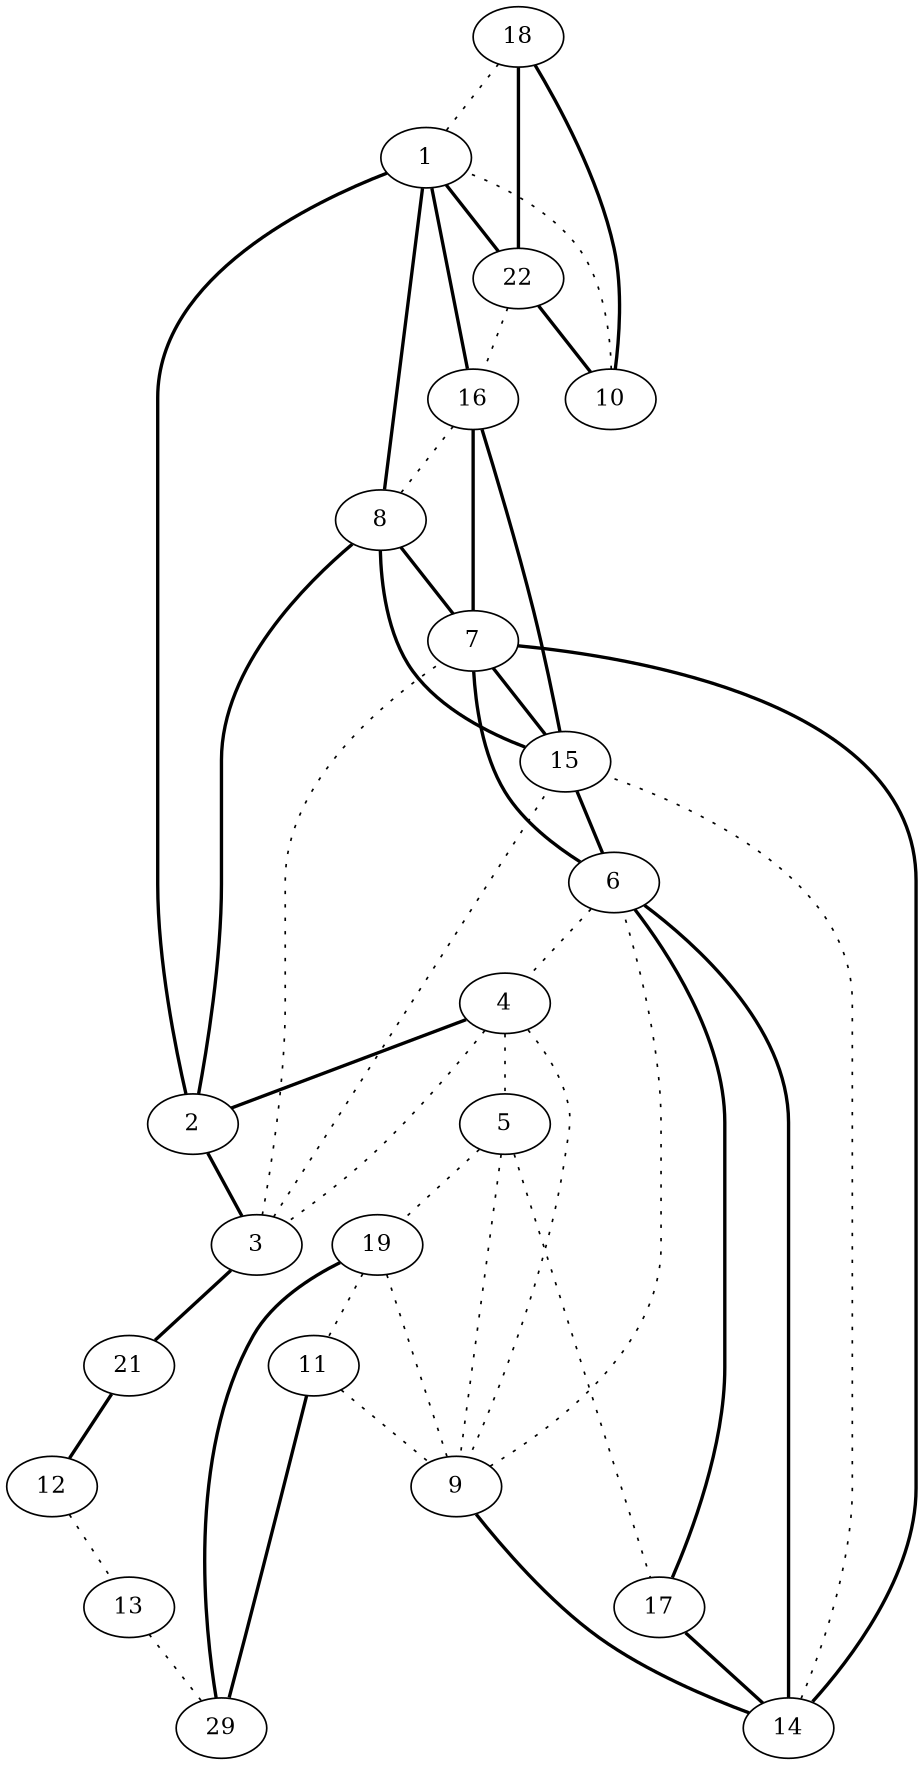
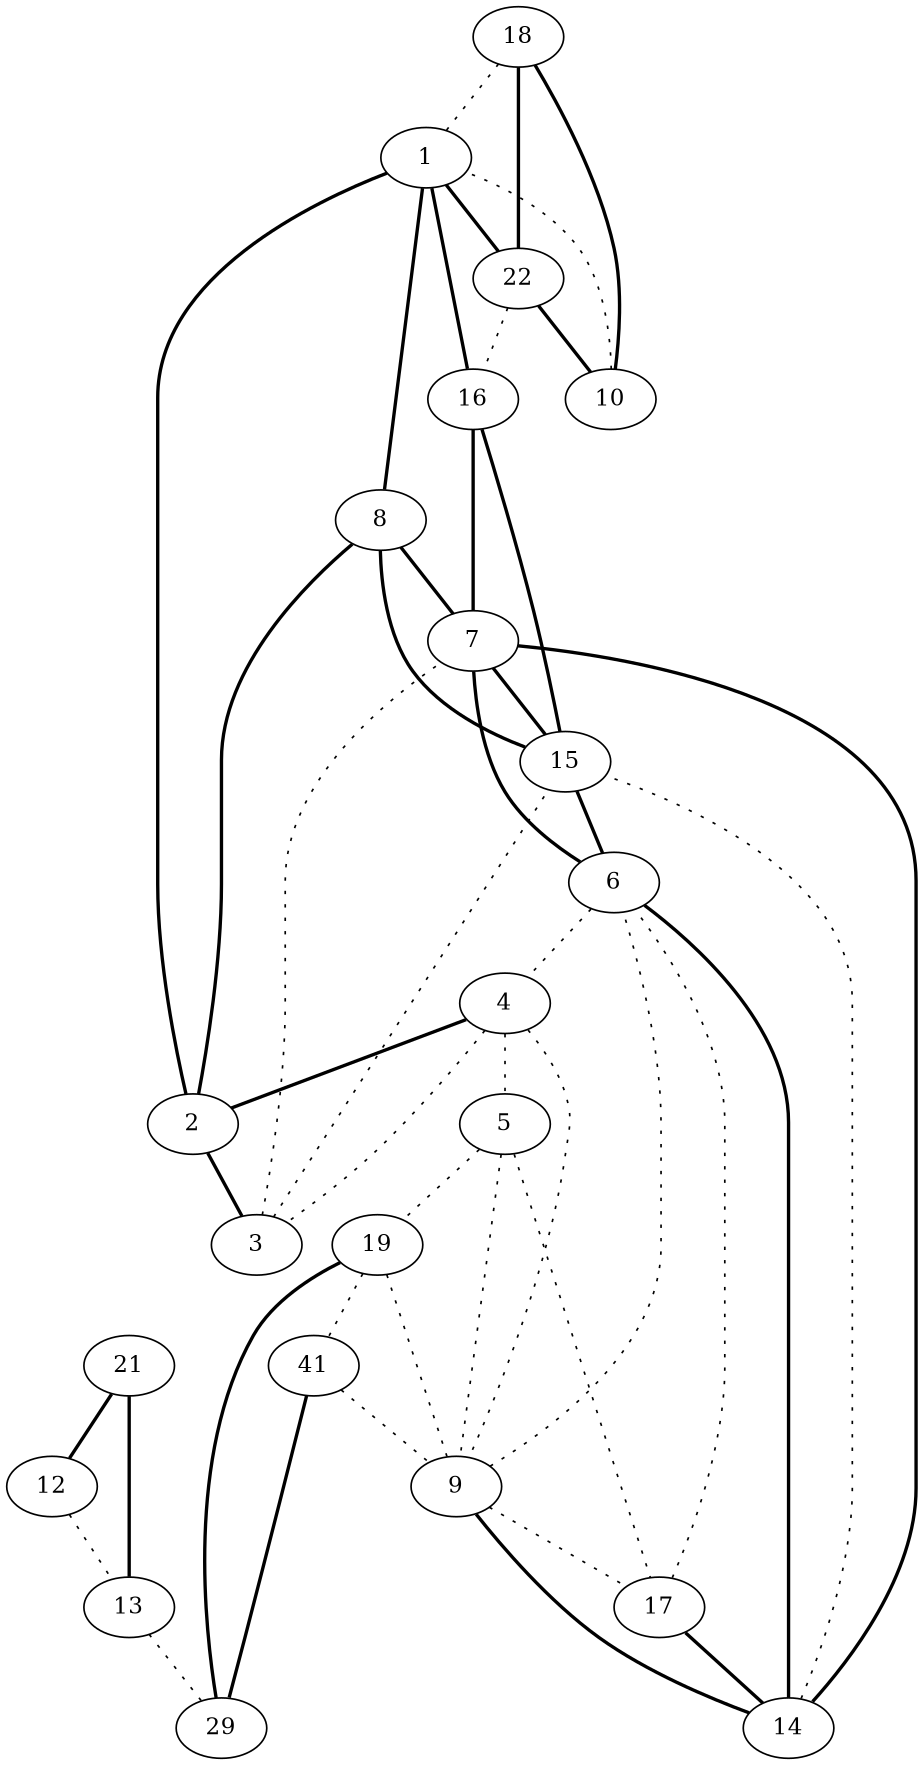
(427, 460) -> none
(725, 1237) -> (725, 1237)
(193, 1305) -> (129, 1486)
(314, 1366) -> (314, 1366)
none -> (558, 1547)
